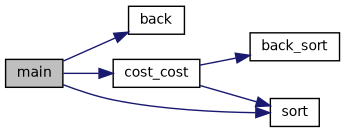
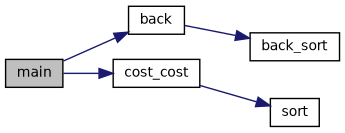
(218, 62) -> (210, 31)
(158, 107) -> none
